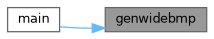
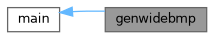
(76, 28) -> (89, 11)
